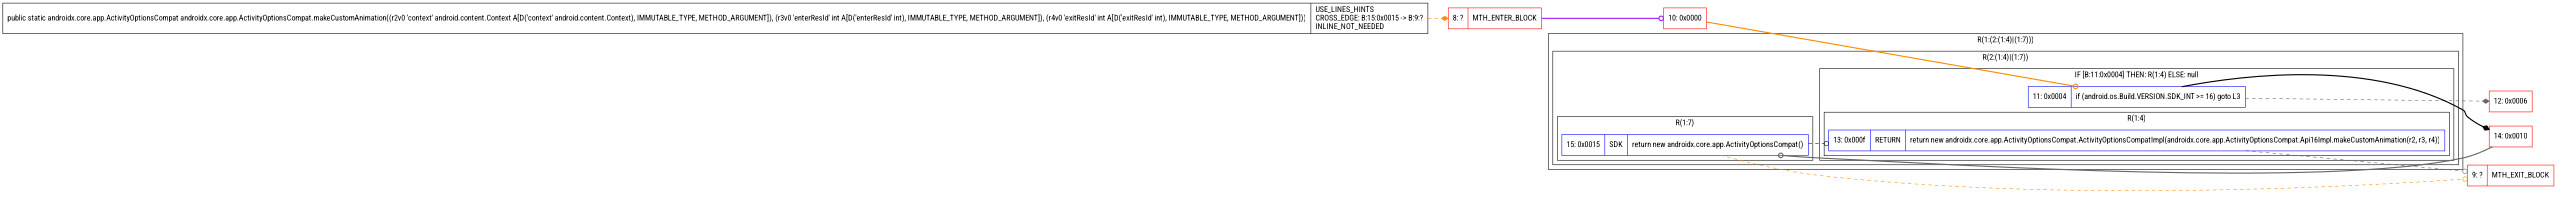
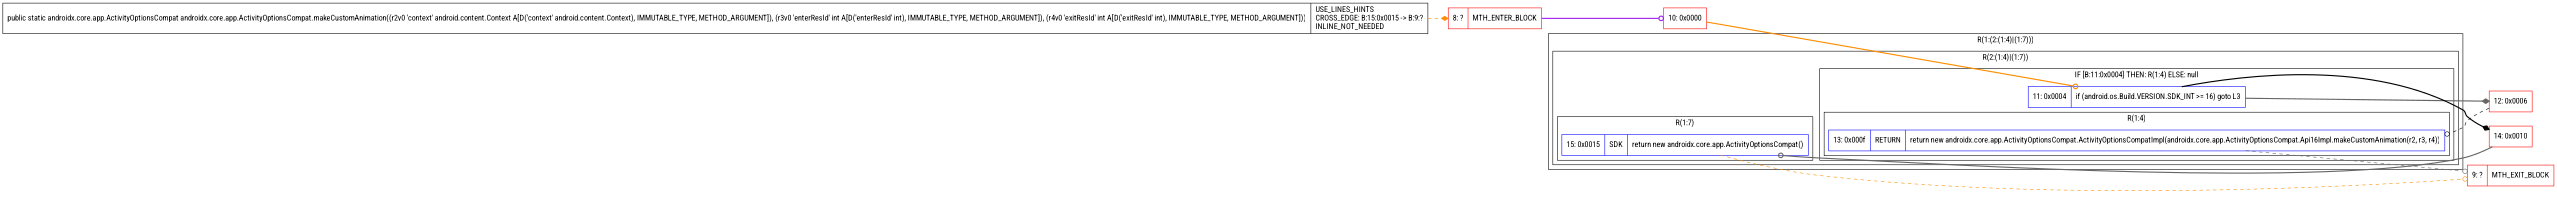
(2364, 100) -> (2364, 100)
(1816, 144) -> (2466, 122)
